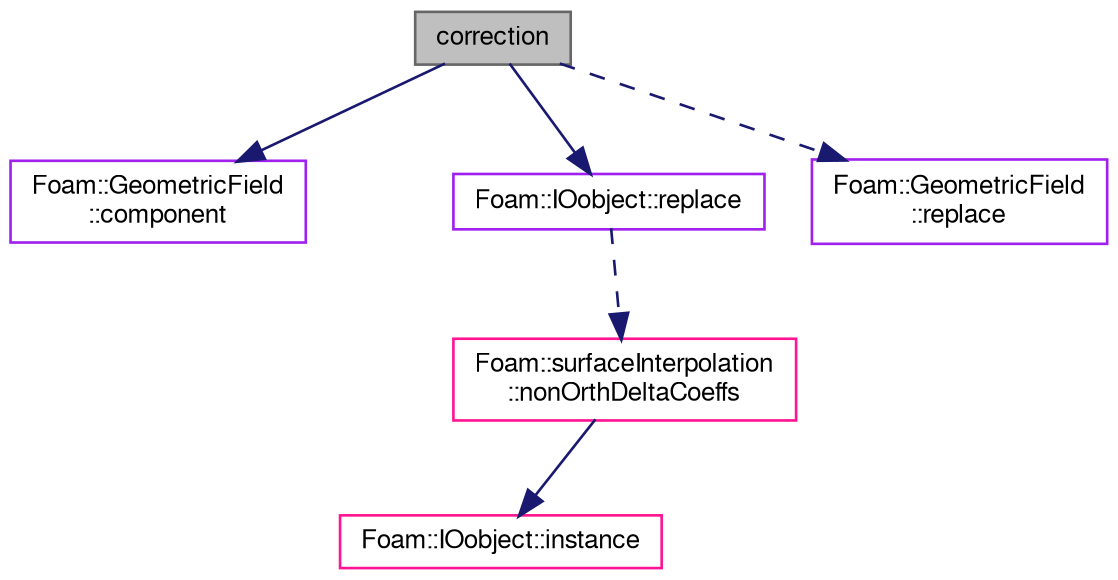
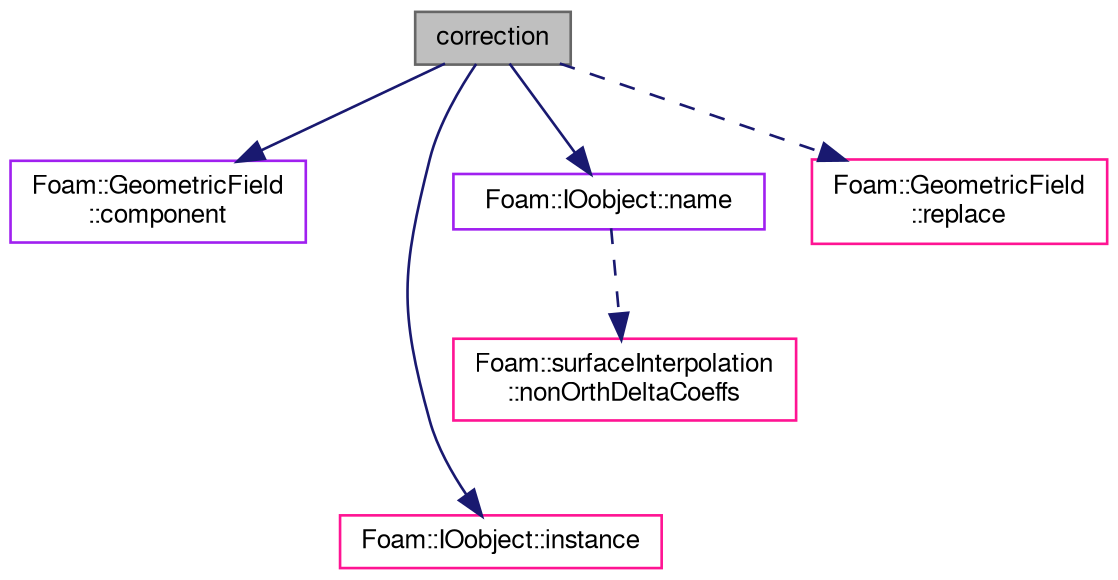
(609, 202) -> (609, 202)
(960, 202) -> (960, 202)
(565, 457) -> (408, 278)
